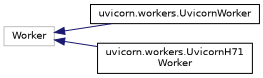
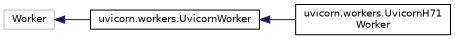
(81, 44) -> (283, 20)
